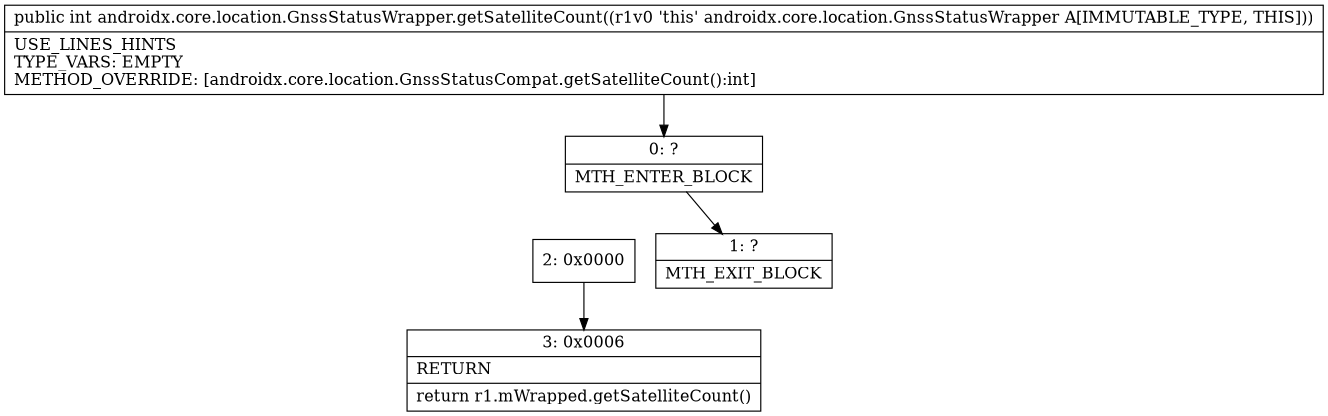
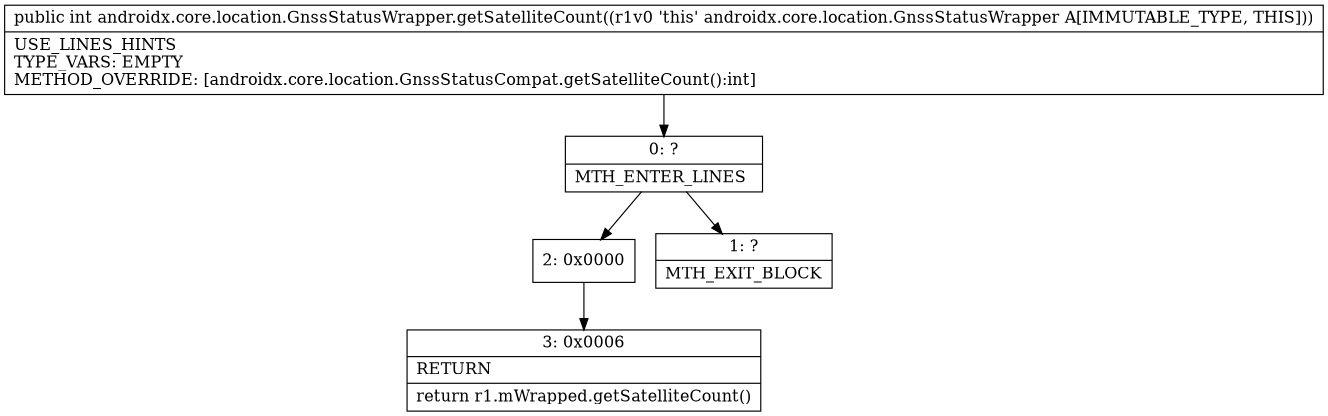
(664, 177) -> (660, 177)
none -> (625, 211)
